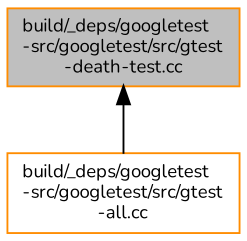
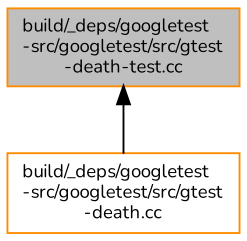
(123, 193) -> (123, 193)
